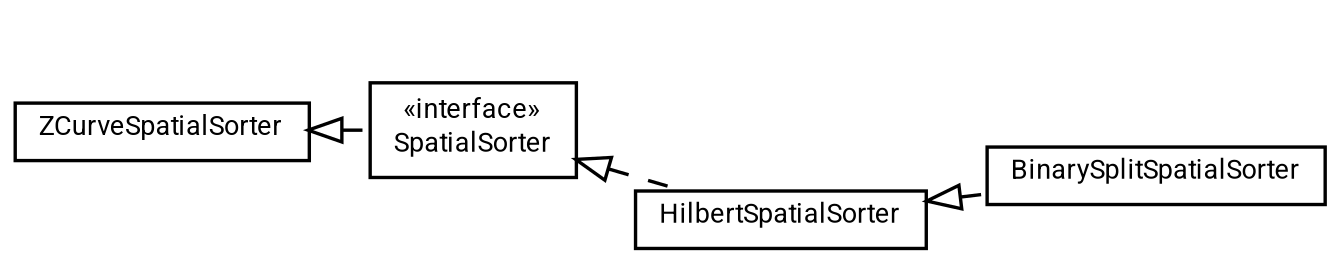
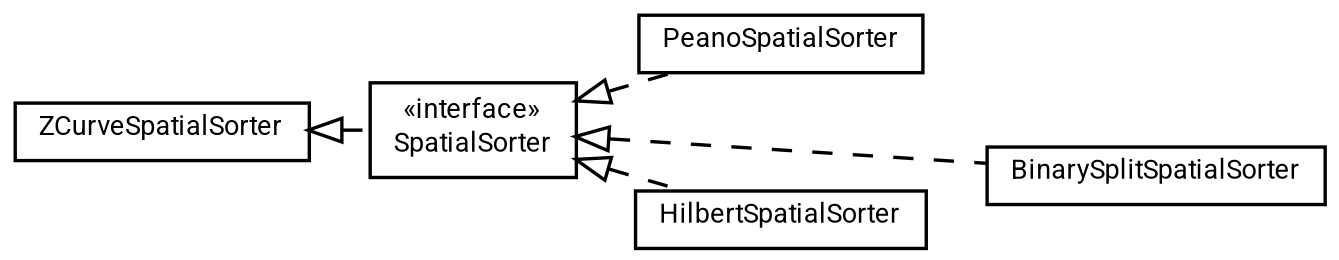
none -> (781, 42)
(974, 195) -> (798, 151)
